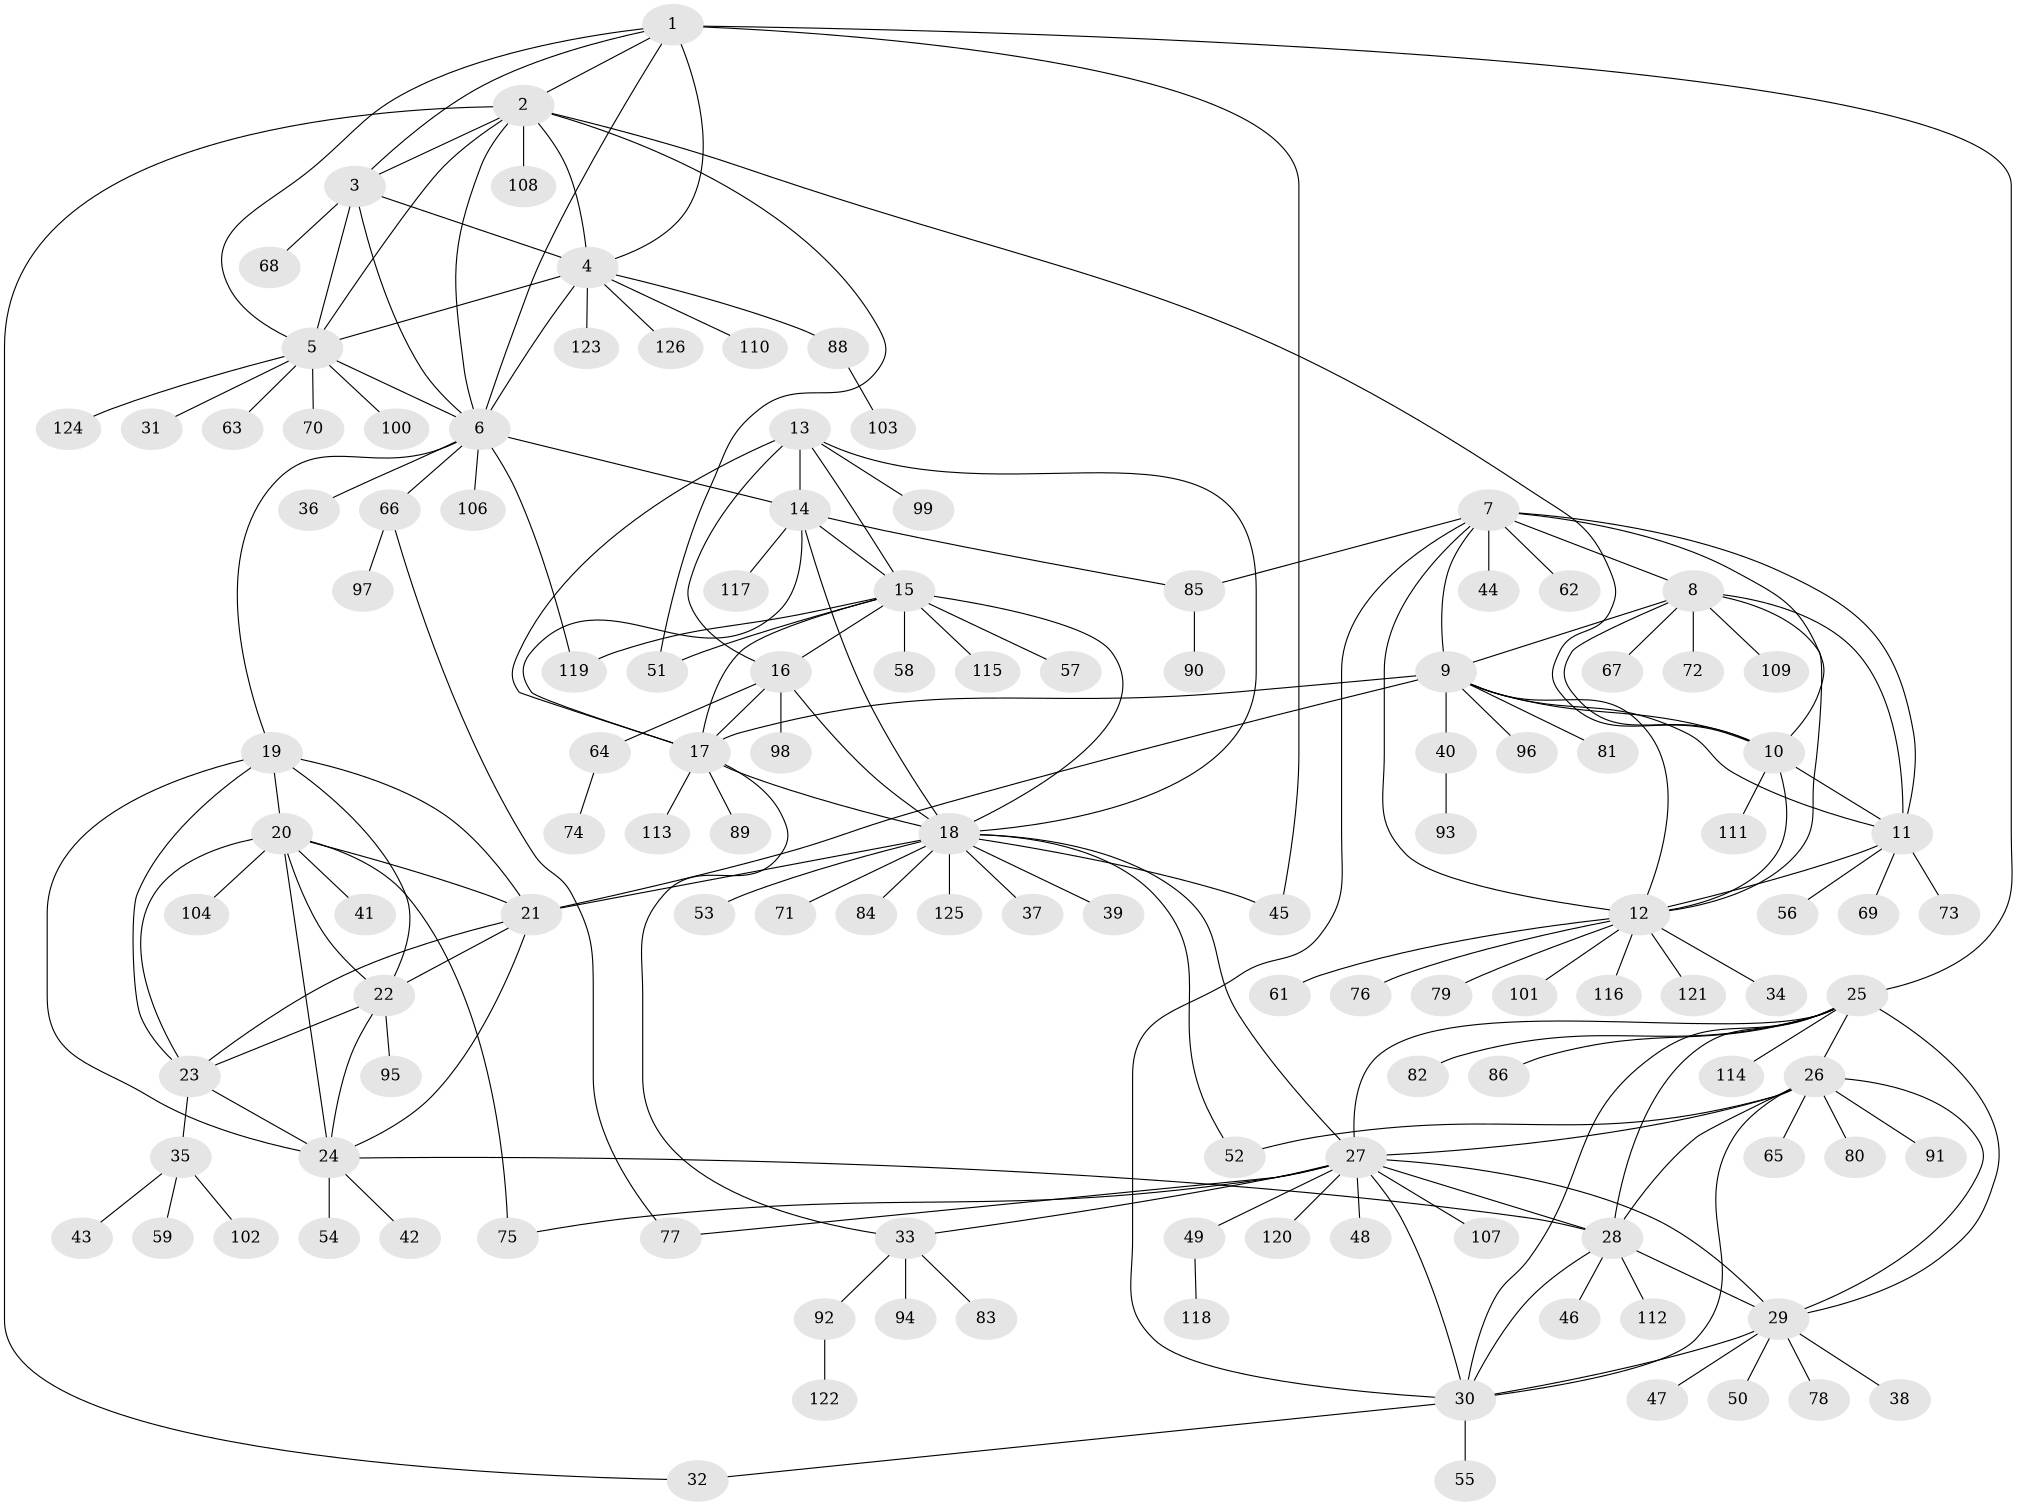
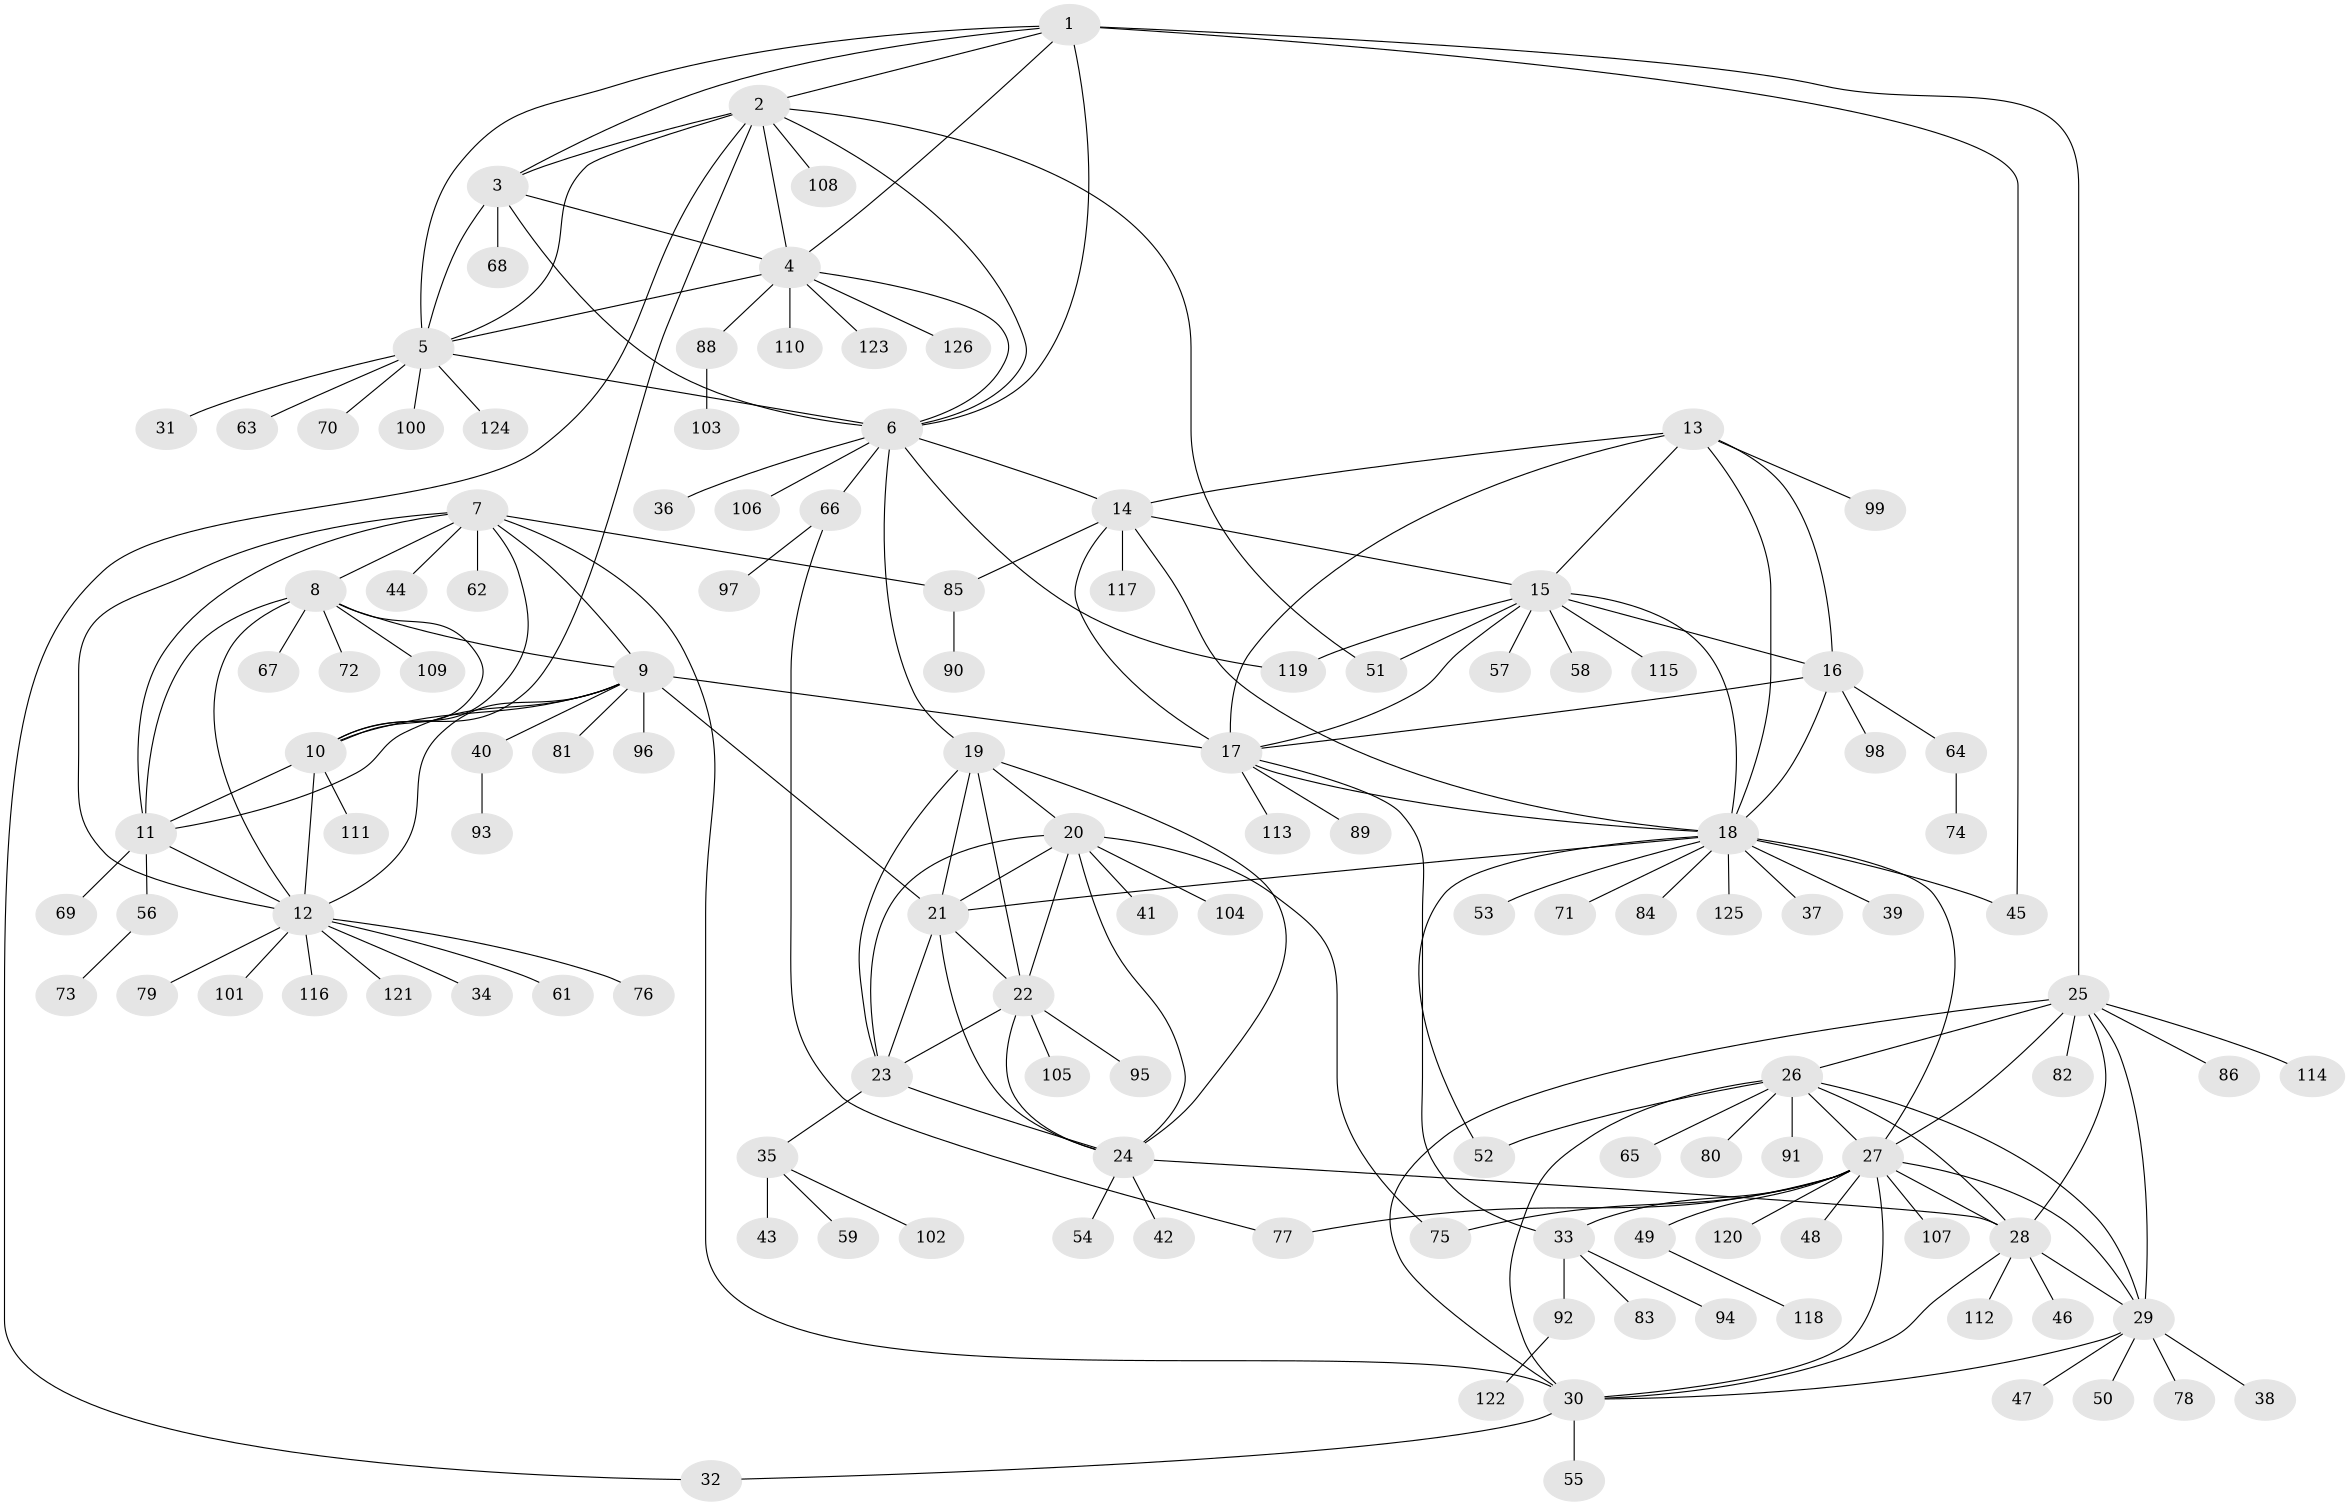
(1926, 874) -> (107, 955)
none -> (1057, 1076)
